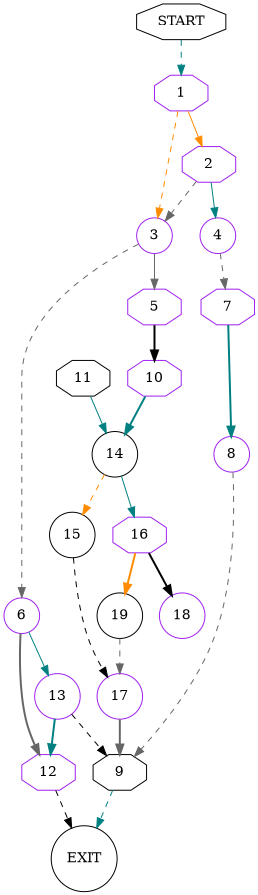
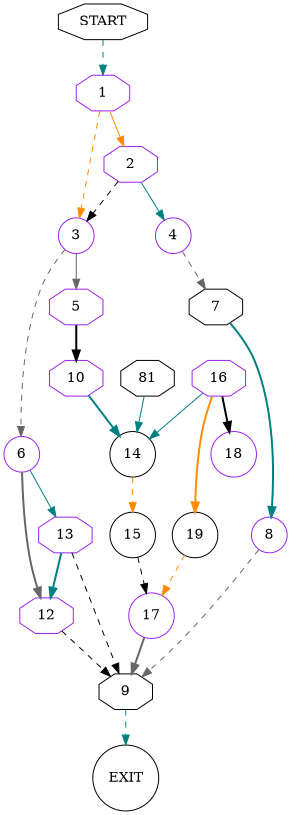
(184, 197) -> (106, 197)
(228, 307) -> (216, 307)
(83, 378) -> (148, 378)
(126, 492) -> (180, 413)
(120, 651) -> (176, 571)
(57, 696) -> (65, 535)
(62, 805) -> (82, 650)
